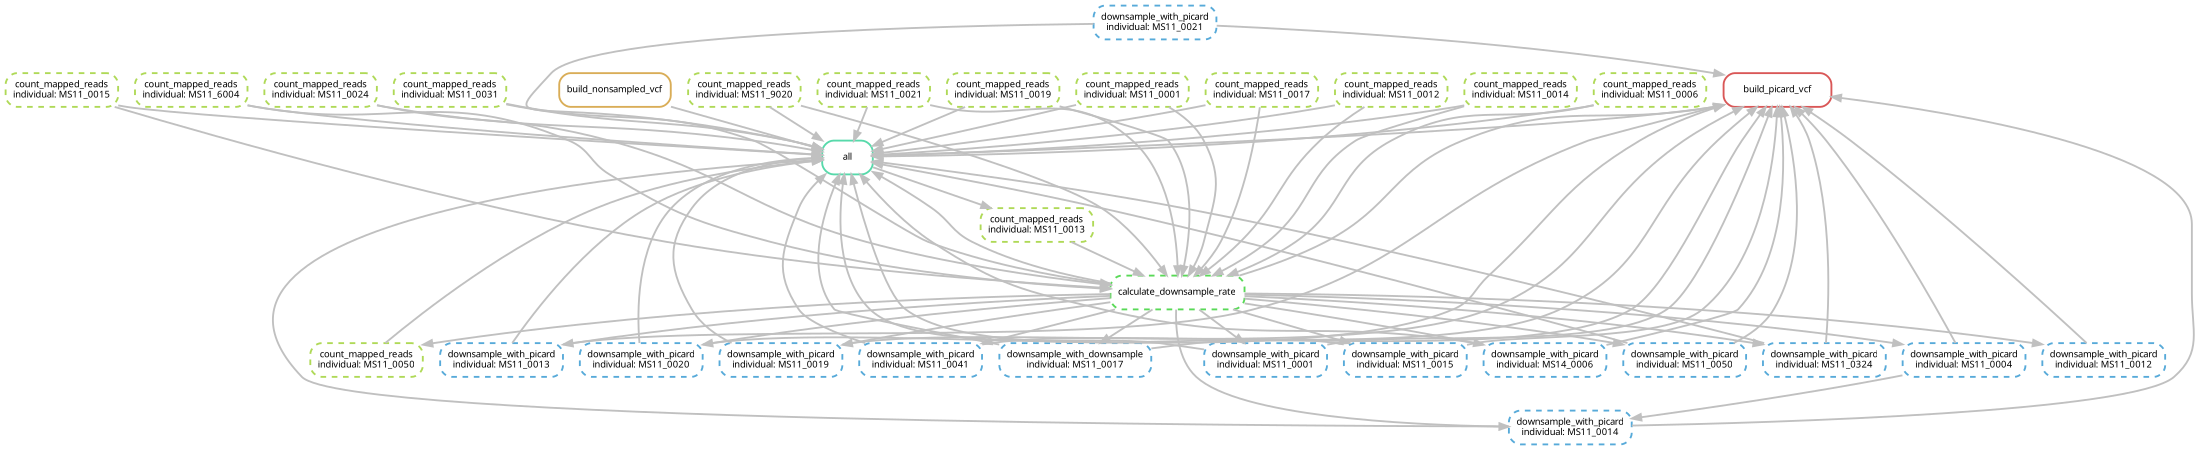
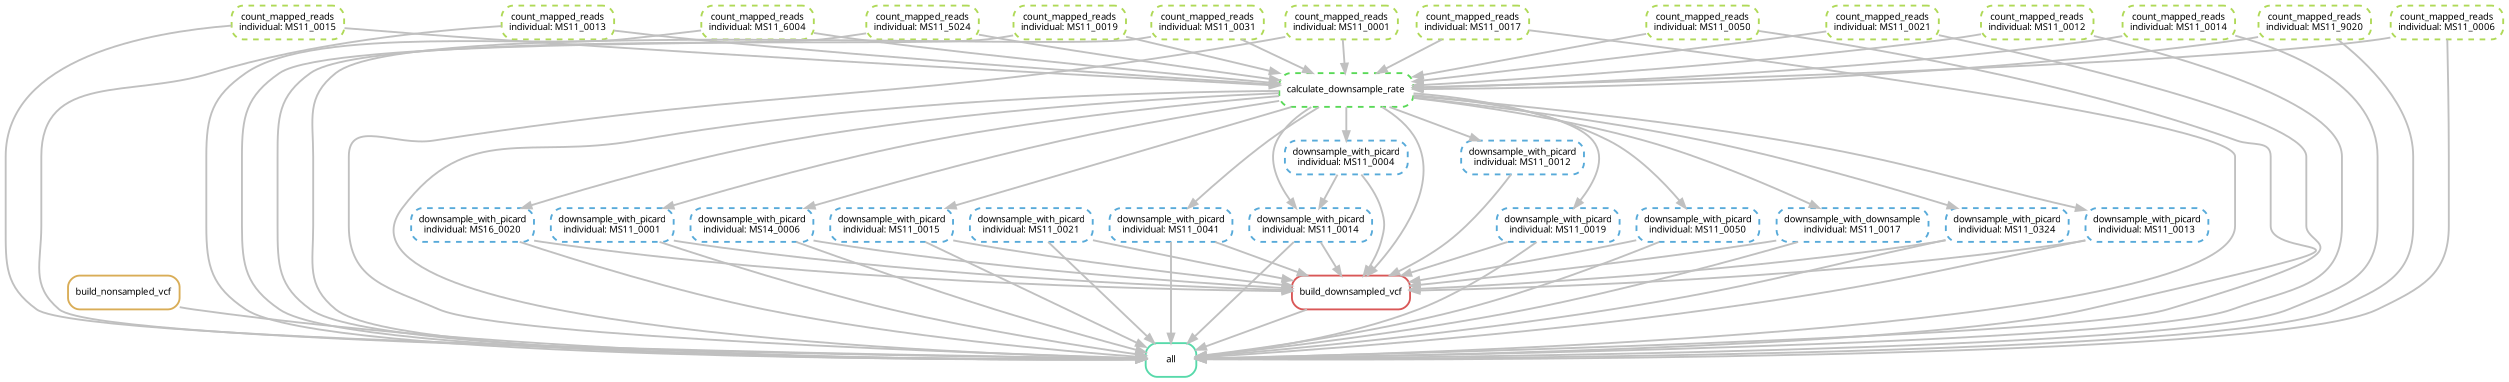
(321, 90) -> (923, 22)
(1778, 90) -> (1351, 292)
(927, 186) -> (52, 302)
(771, 308) -> (1534, 54)
(641, 360) -> (473, 225)
